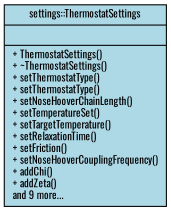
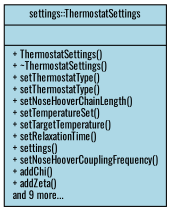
(40, 149) -> (35, 149)
